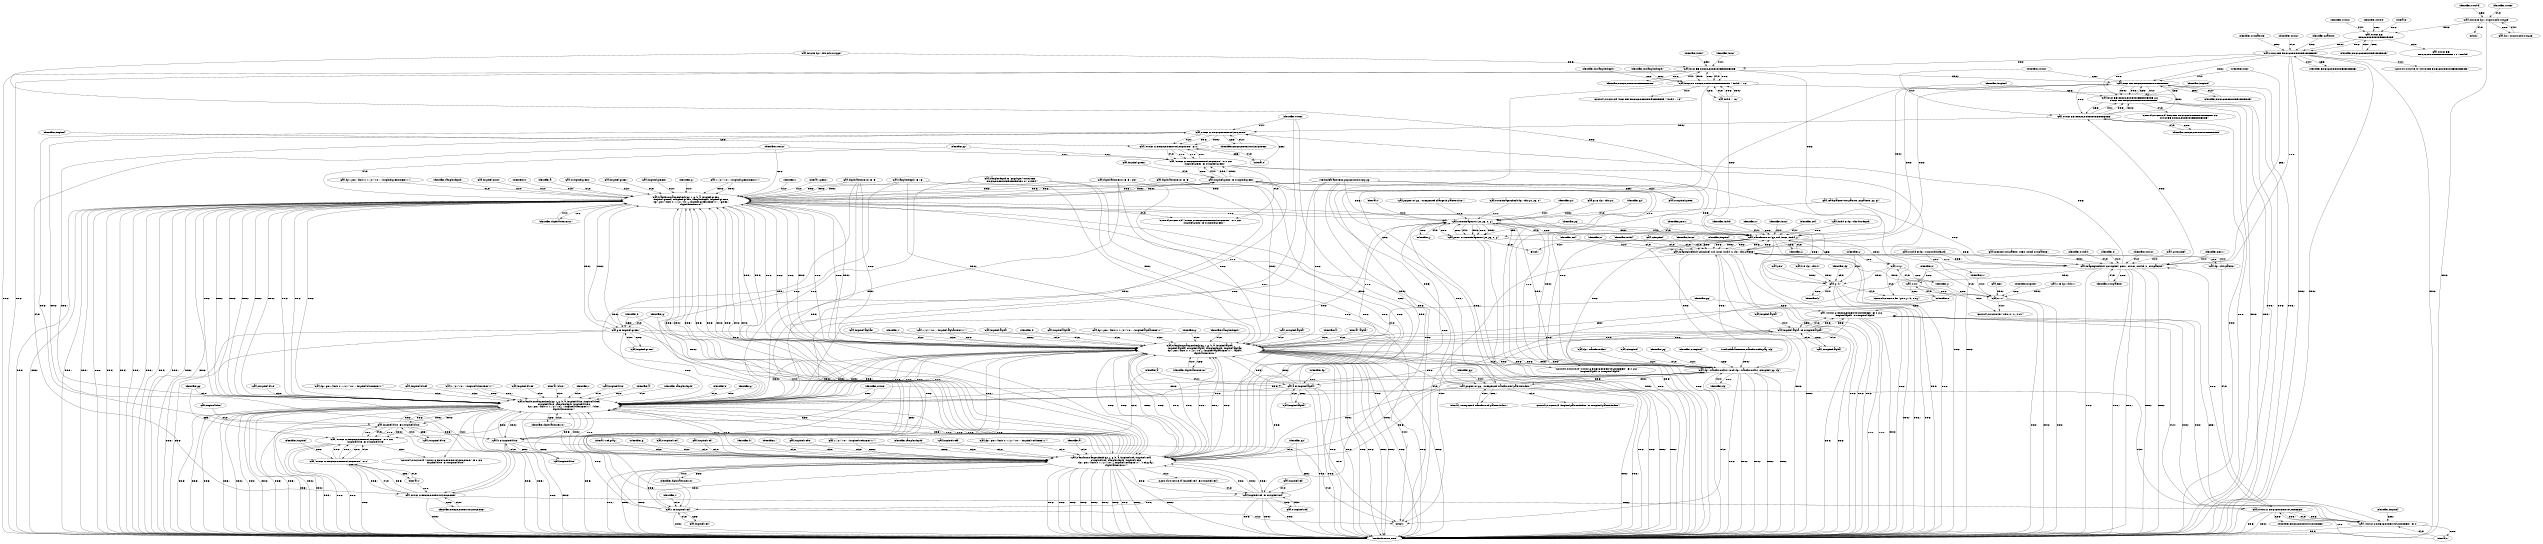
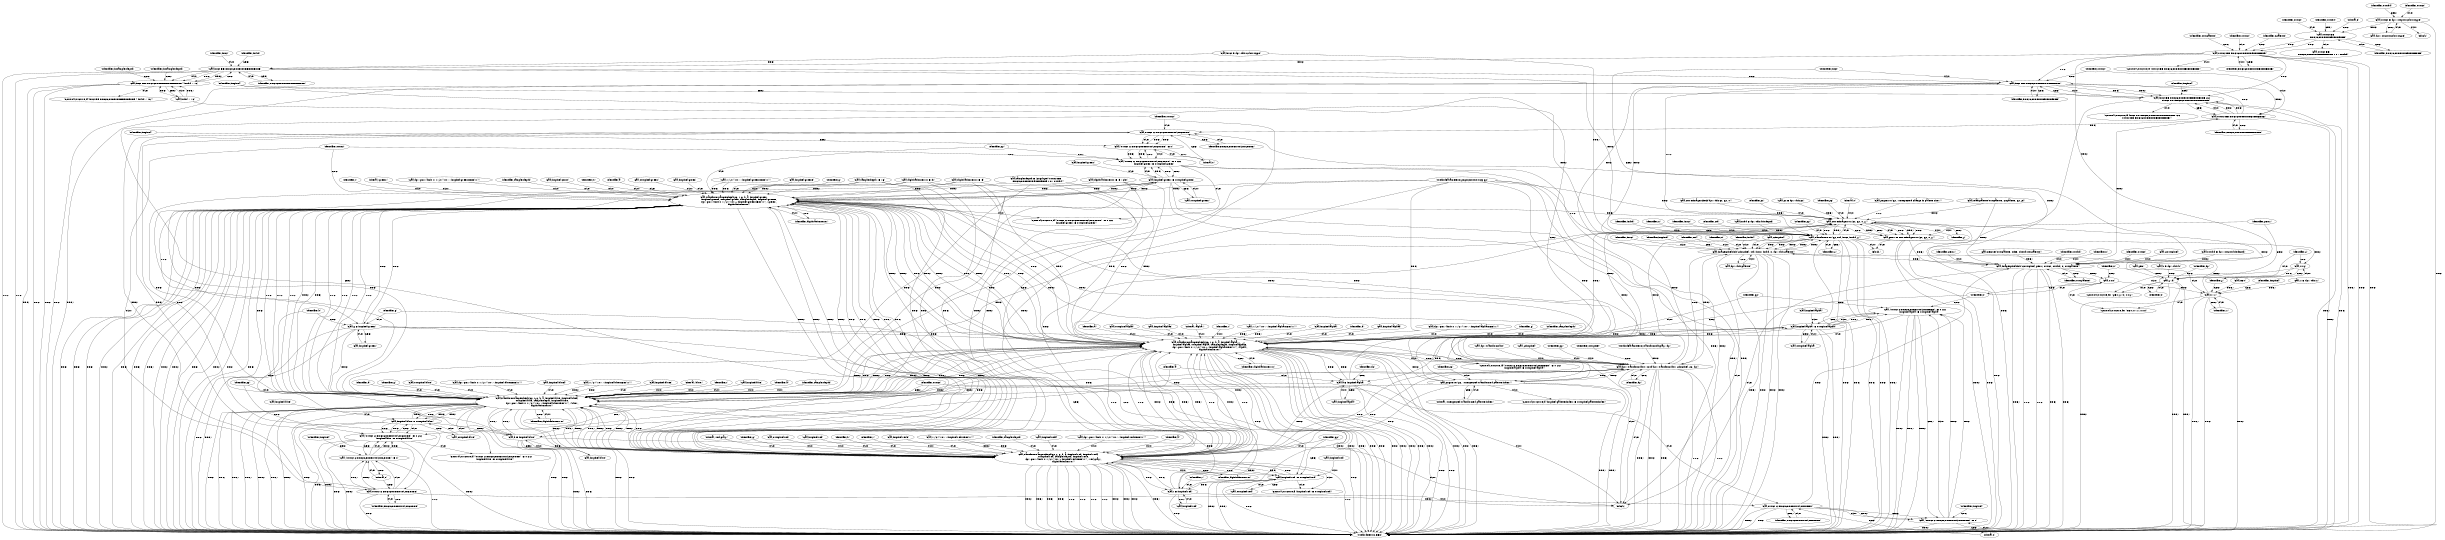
(1656, 229) -> (2160, 236)
(1948, 264) -> (2211, 303)
(2222, 396) -> (1795, 514)
(1223, 488) -> (1299, 484)
